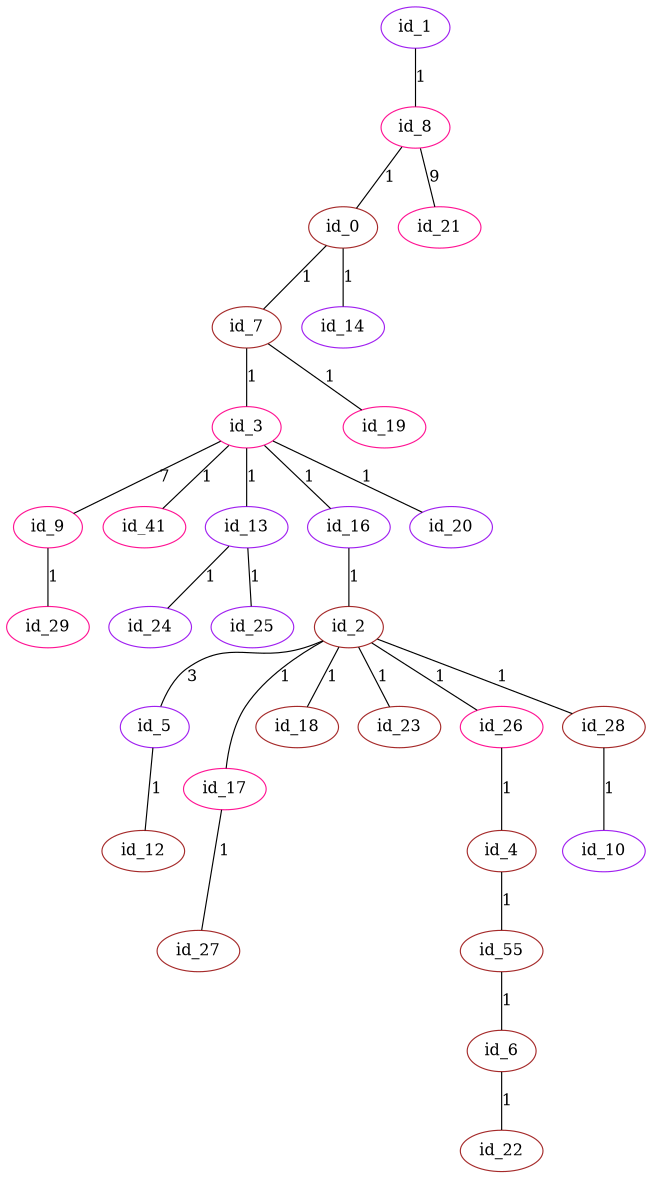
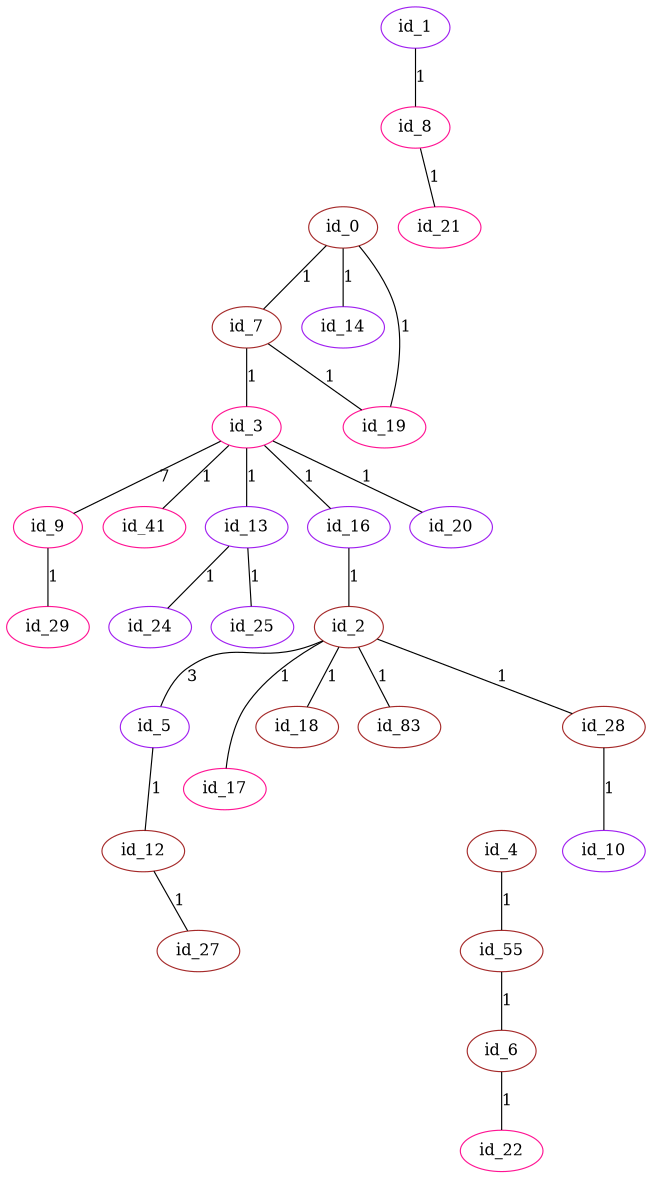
(435, 177) -> (435, 177)
(379, 178) -> (398, 321)
(399, 727) -> (399, 727)
(502, 727) -> none
(212, 870) -> (171, 901)
(502, 1151) -> (502, 1151)
